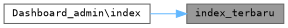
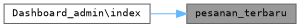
(235, 14) -> (241, 14)
